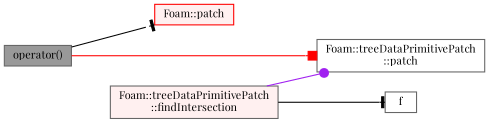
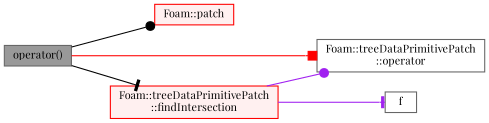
(109, 37) -> (109, 37)
(401, 56) -> (401, 56)
none -> (103, 75)
(194, 102) -> (194, 102)
(329, 102) -> (329, 102)
